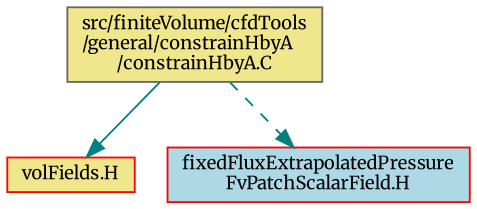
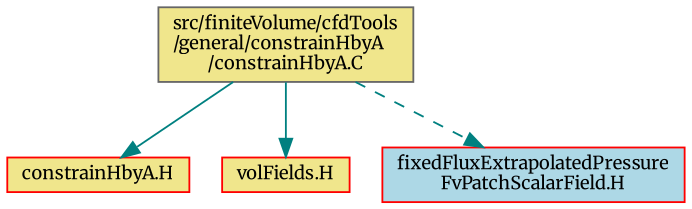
none -> (98, 175)
